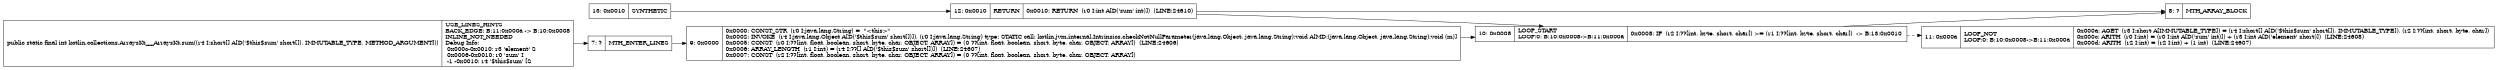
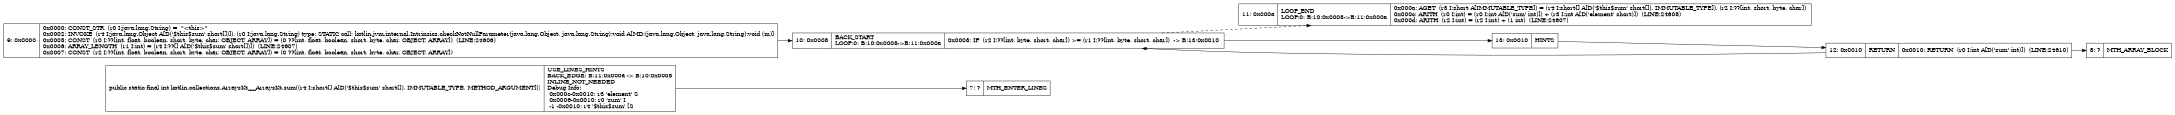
(650, 11) -> (1545, 40)
(2002, 19) -> (1356, 41)
(1537, 31) -> (855, 37)
(1980, 34) -> (1298, 11)
(677, 43) -> none
